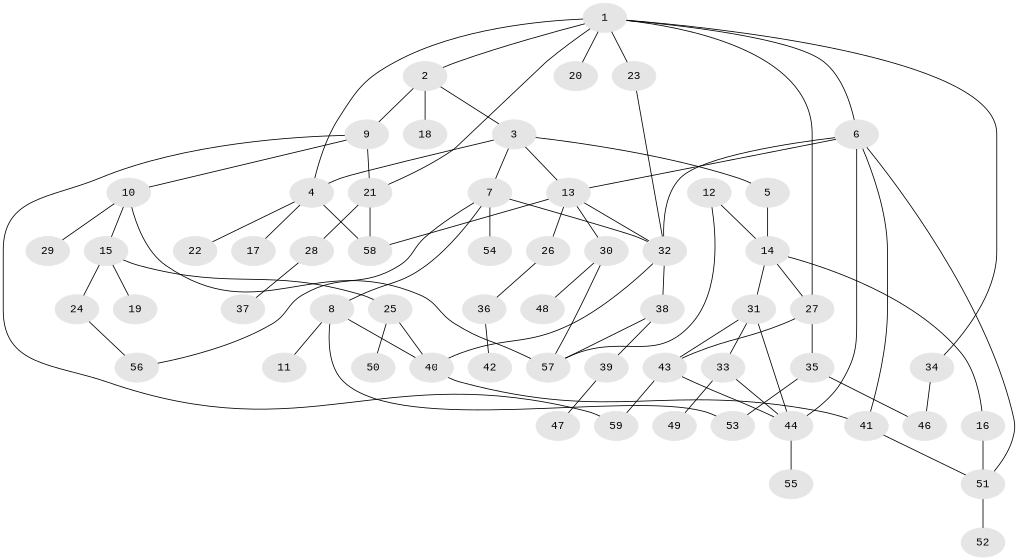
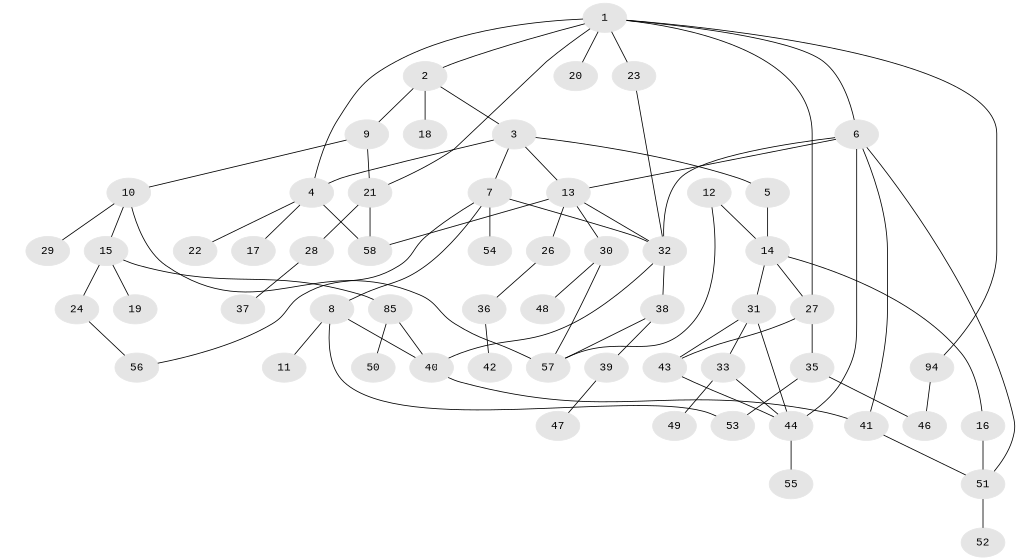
(390, 309) -> (390, 309)
(932, 368) -> (932, 368)
(616, 426) -> none
